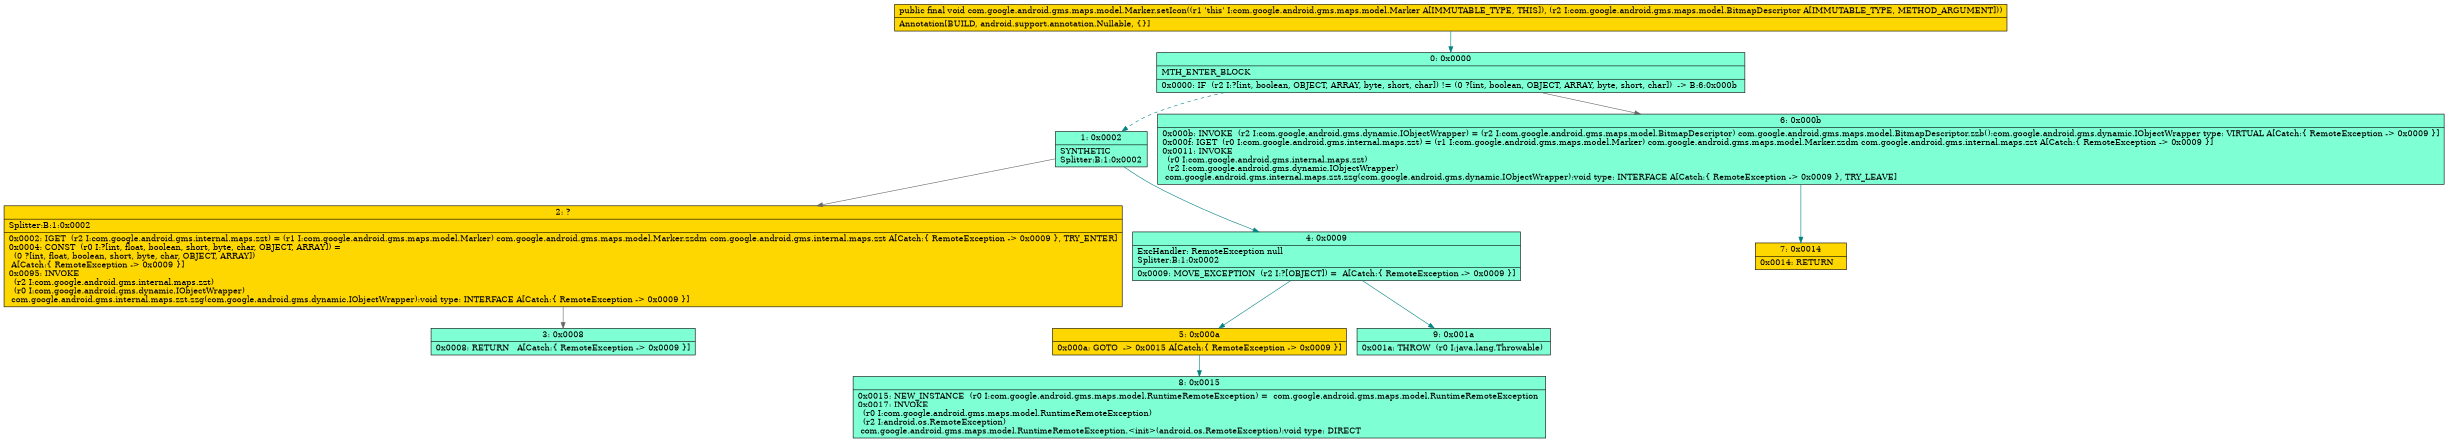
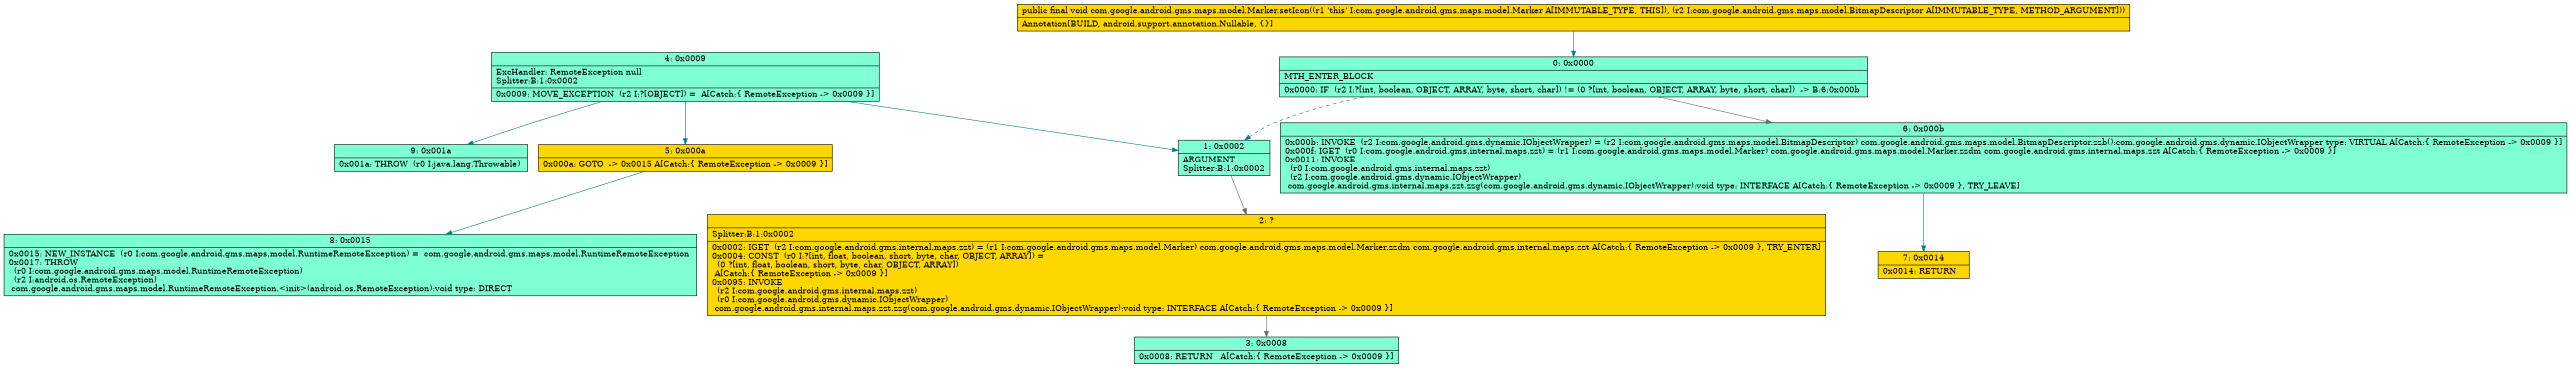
(1086, 151) -> (1209, 160)
(1187, 202) -> (1009, 125)
(896, 405) -> (46, 263)
